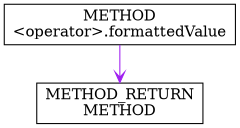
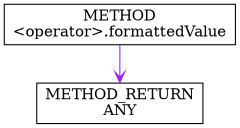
(120, 111) -> (120, 111)
